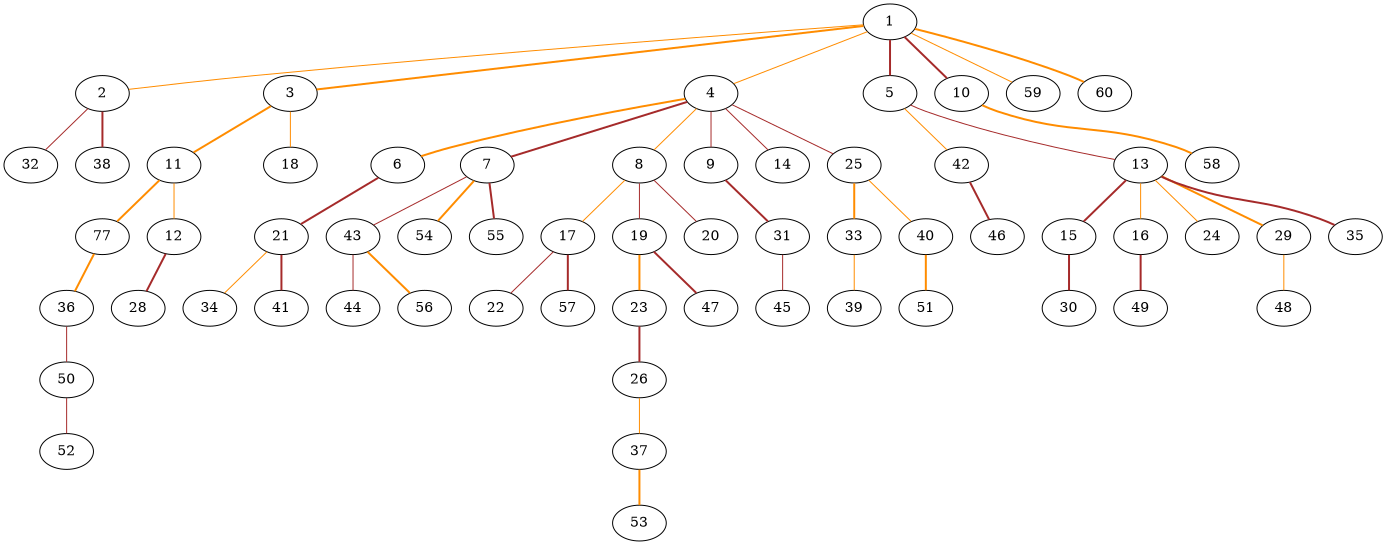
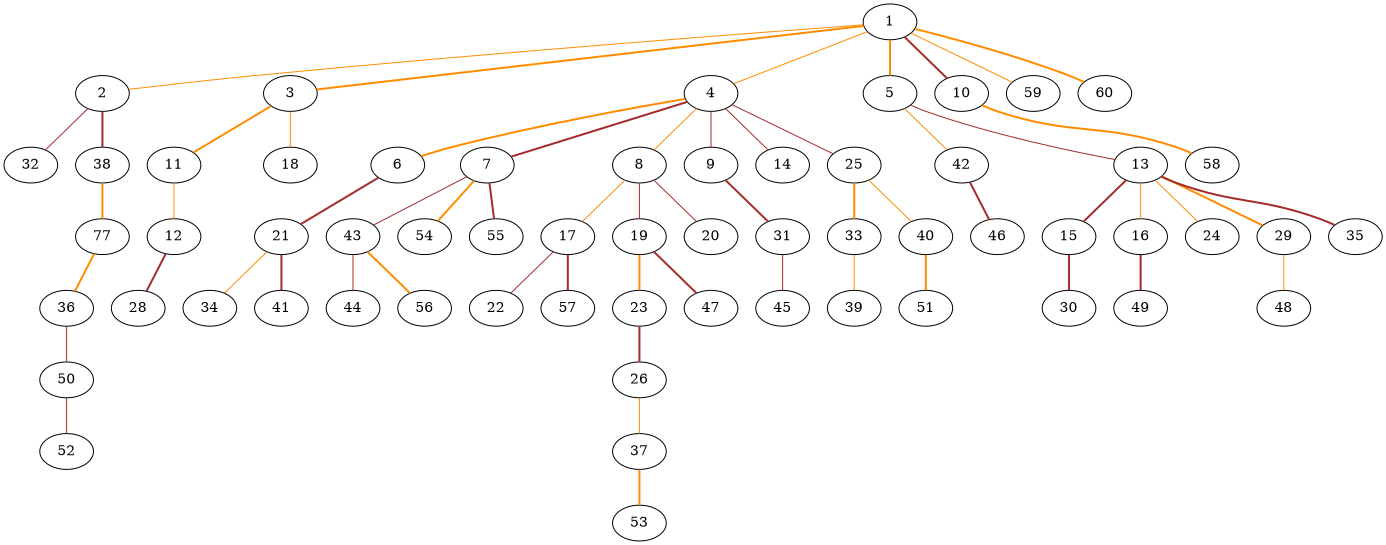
(890, 58) -> (890, 58)
(138, 201) -> (102, 201)
